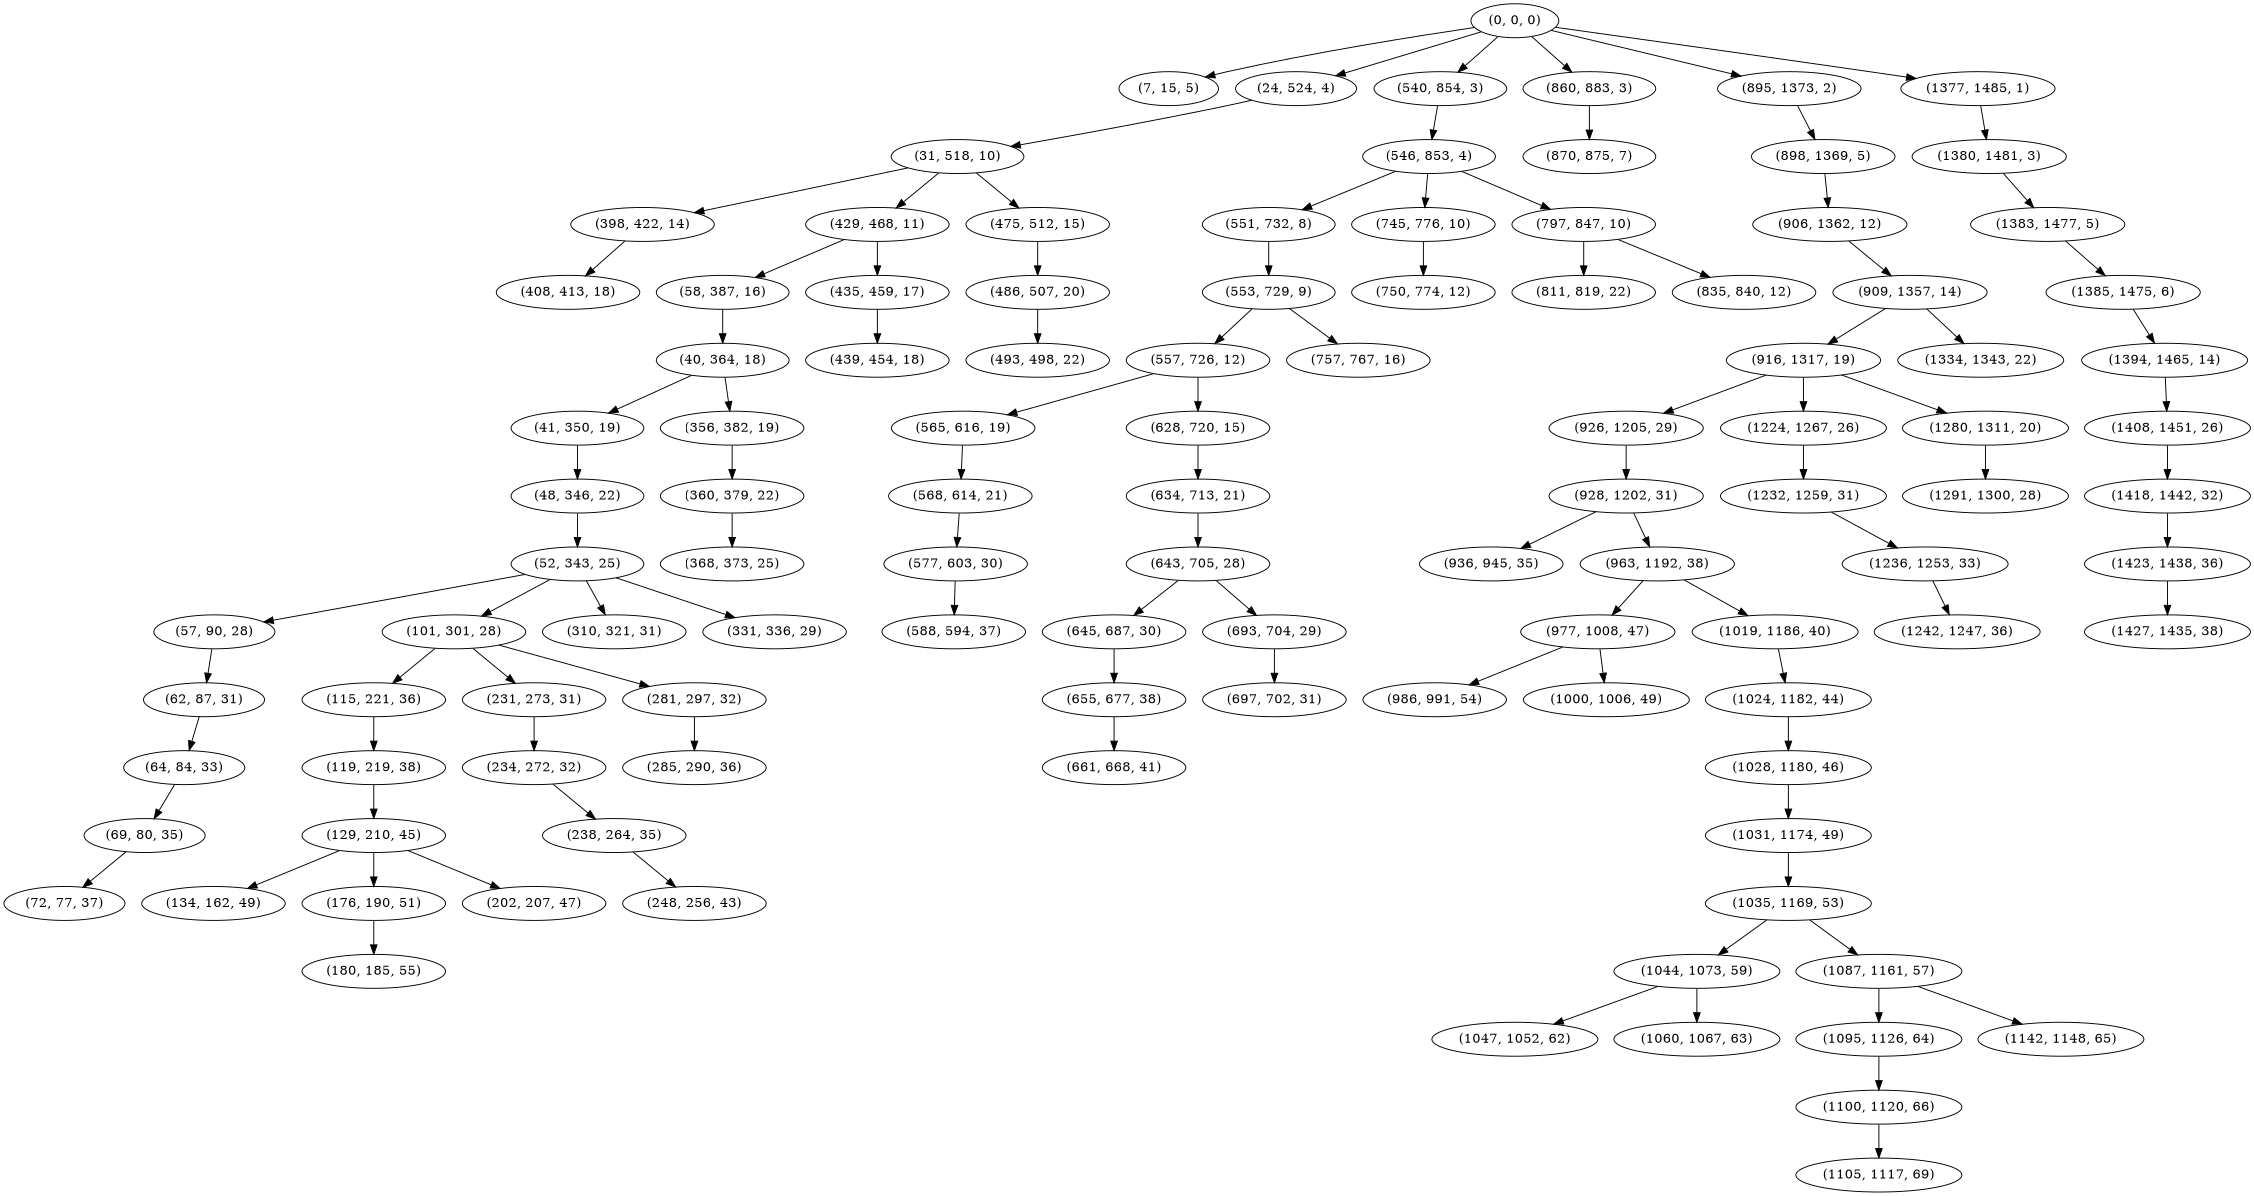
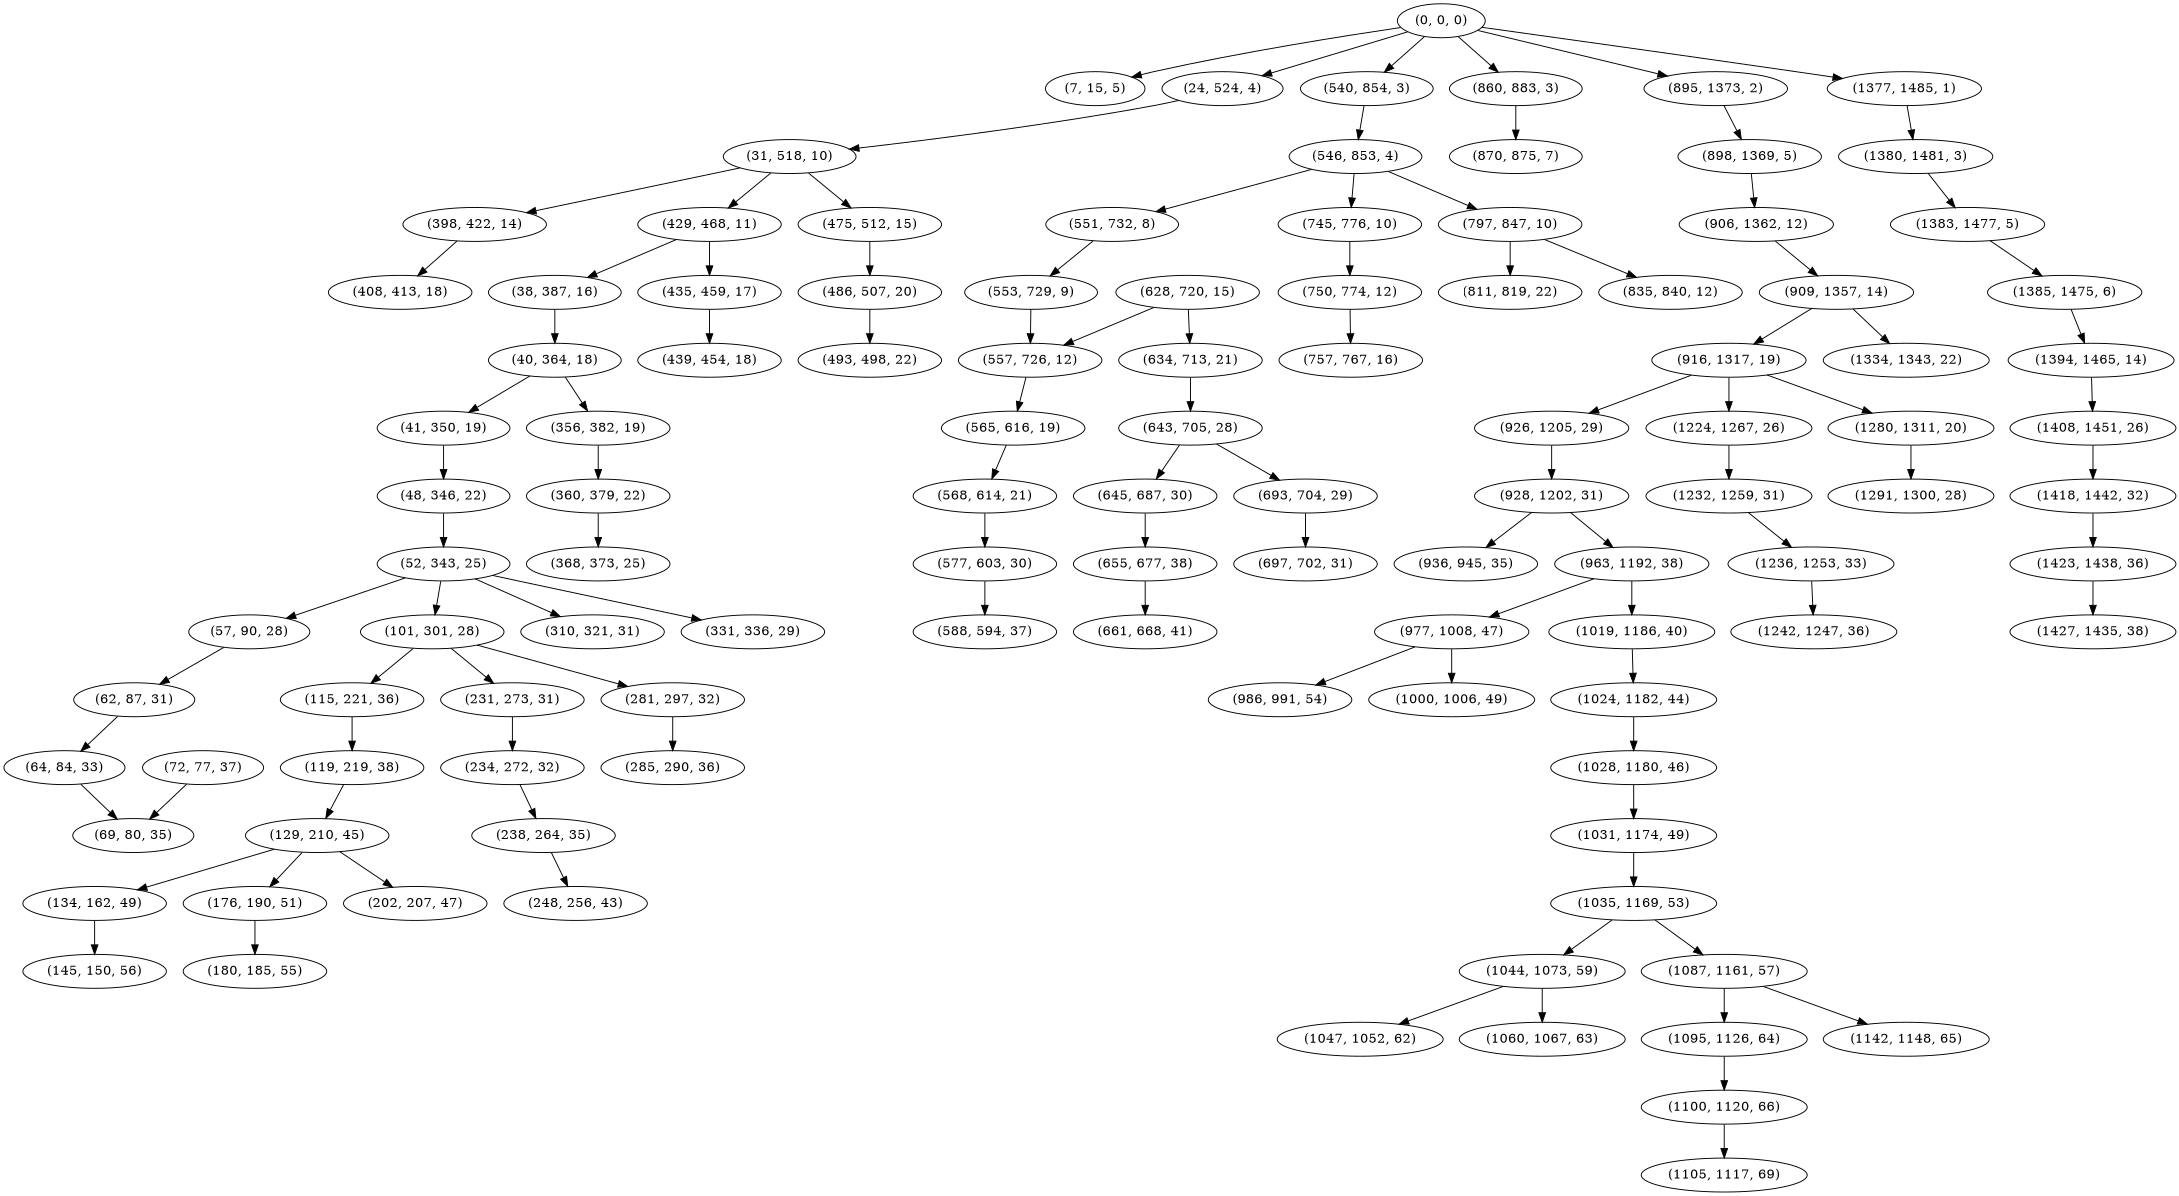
(723, 292) -> (555, 292)
(1310, 323) -> (1350, 322)
(1198, 390) -> (1113, 324)
(108, 867) -> (172, 798)
none -> (95, 971)
